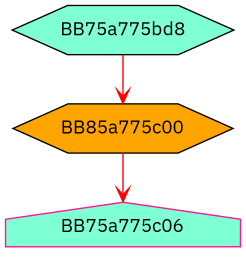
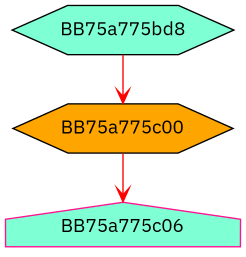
(123, 128) -> (123, 128)
